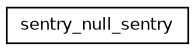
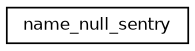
(98, 25) -> (98, 25)
